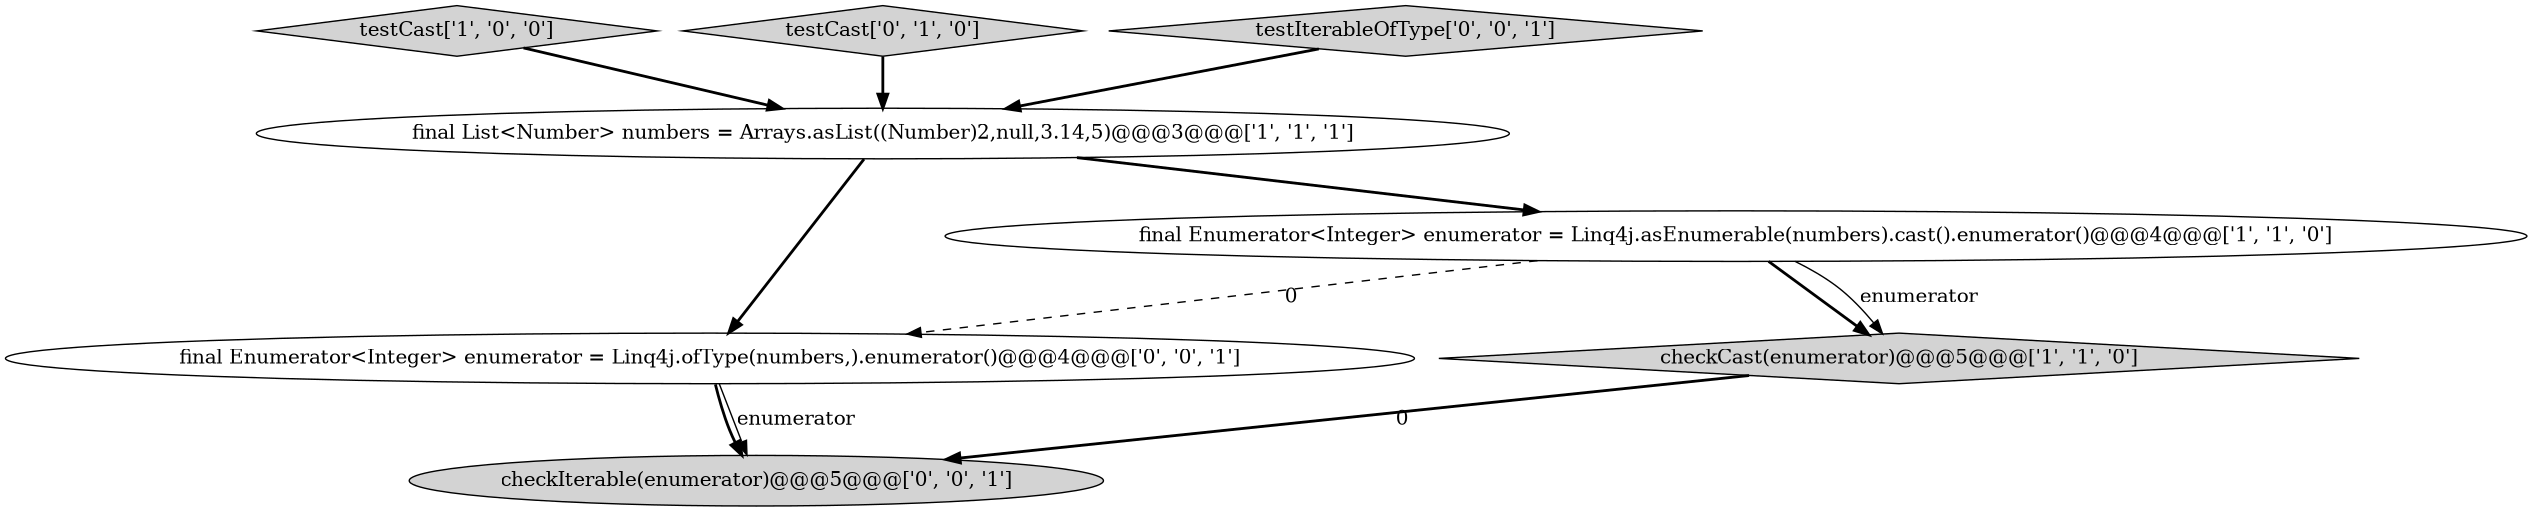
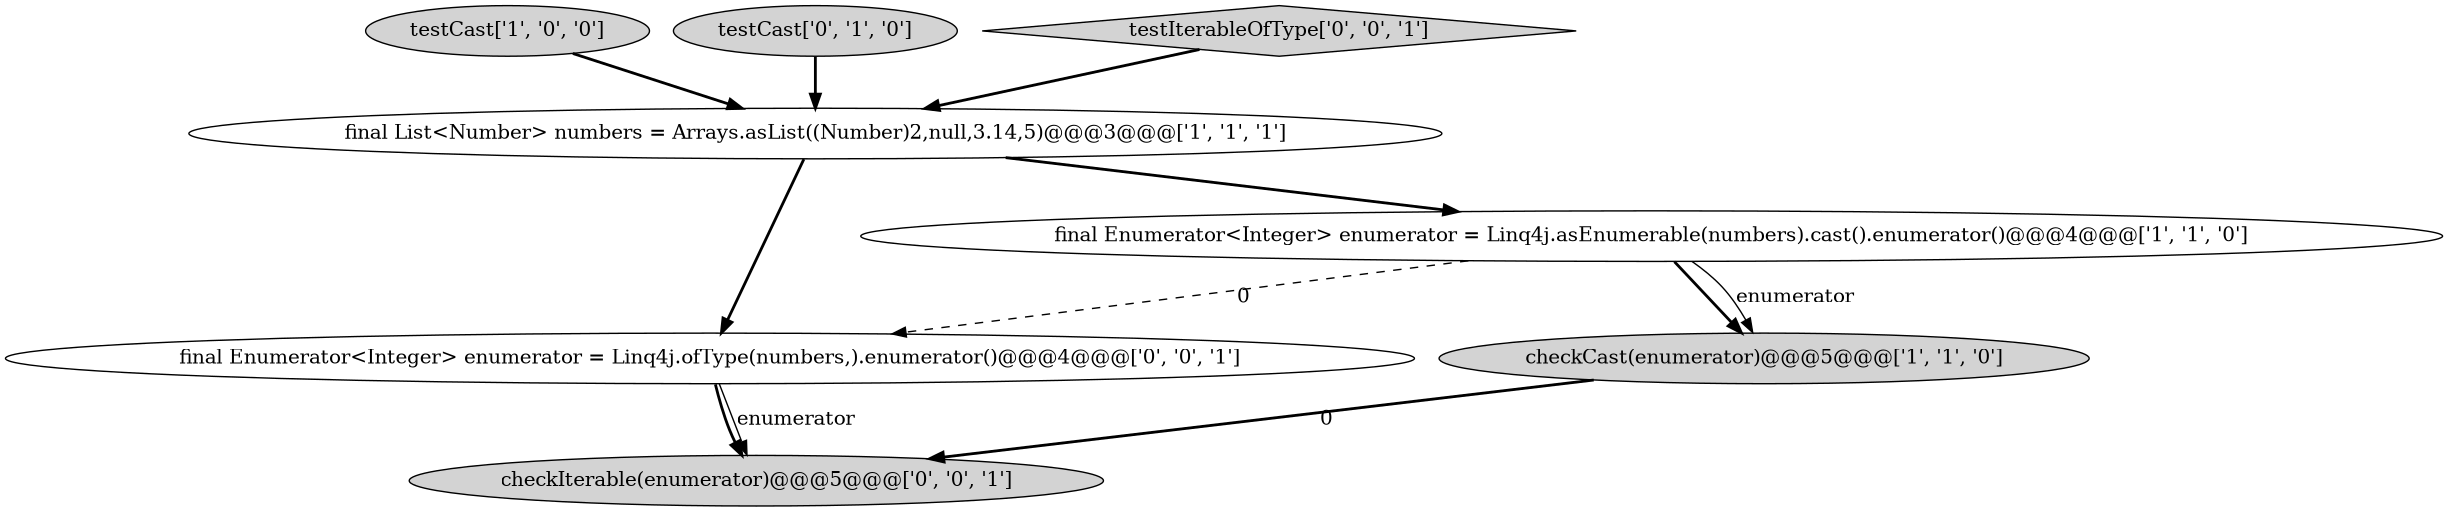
(457, 31) -> (508, 31)
(883, 31) -> (815, 31)
(1899, 358) -> (1764, 358)
